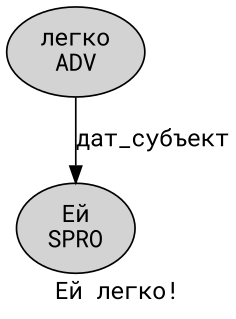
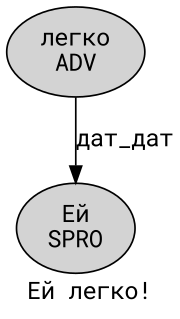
(152, 140) -> (125, 140)
